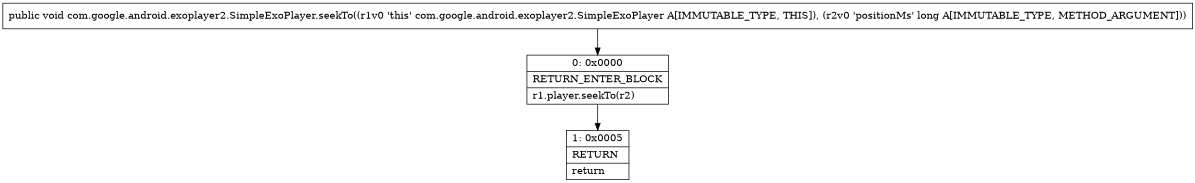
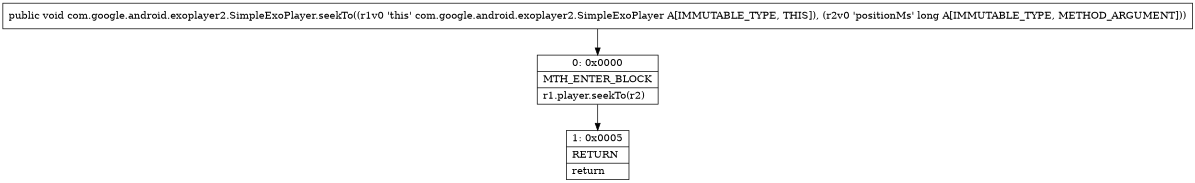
(598, 79) -> (598, 79)
